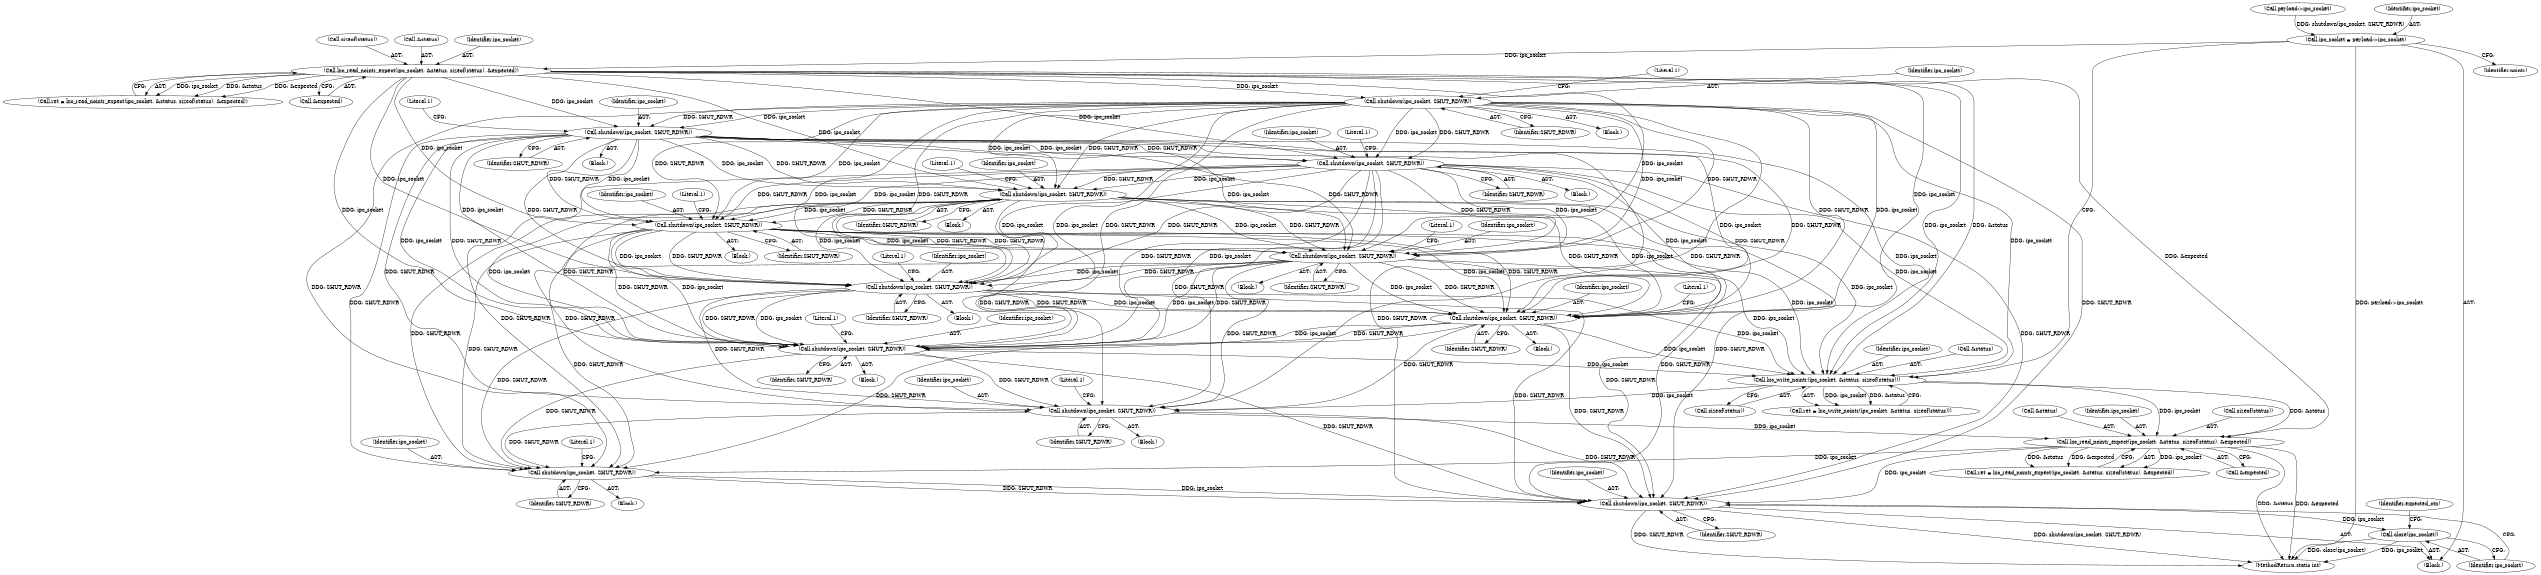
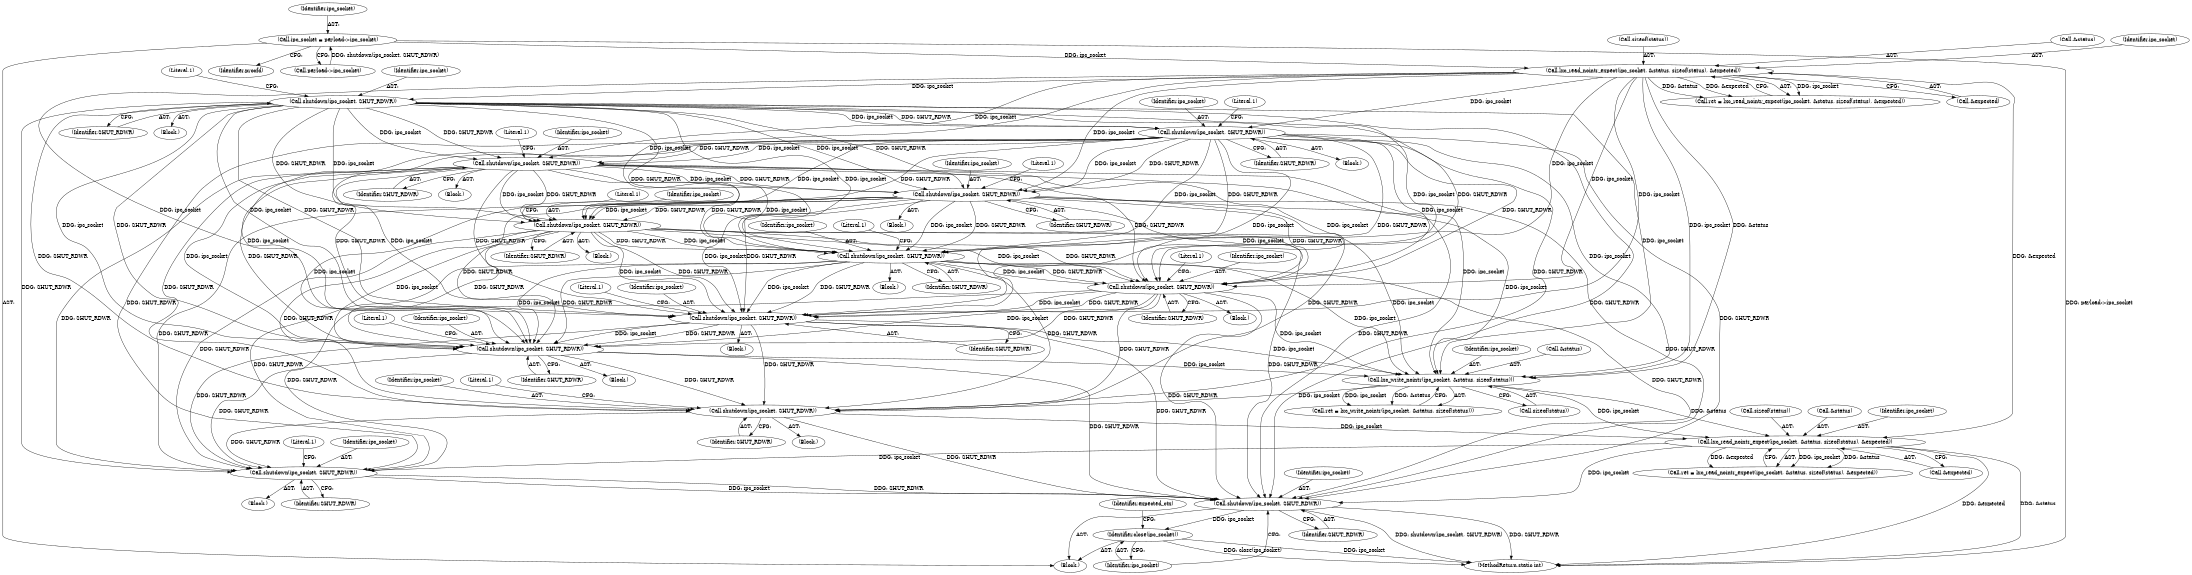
(2506, 71) -> (241, 71)
(2092, 187) -> (317, 54)
(2410, 535) -> (1143, 535)
